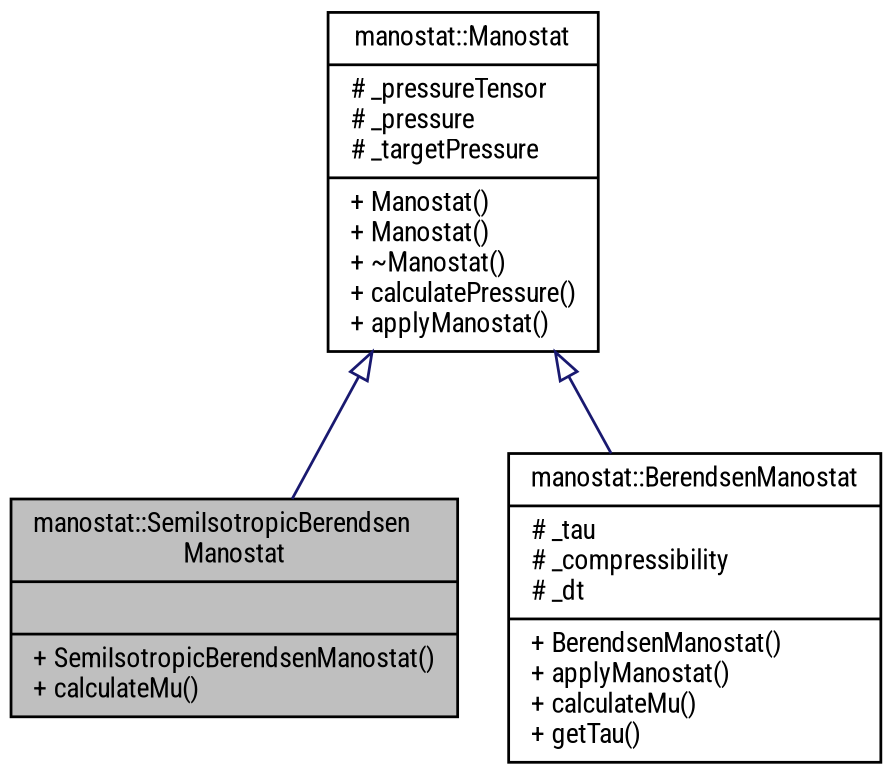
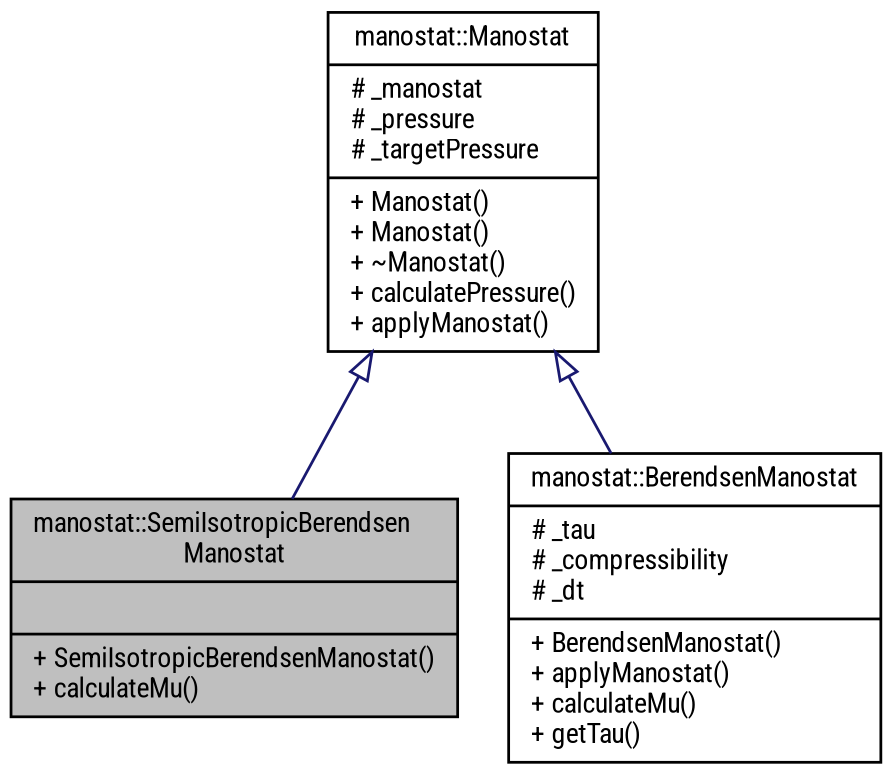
(449, 90) -> (418, 90)
